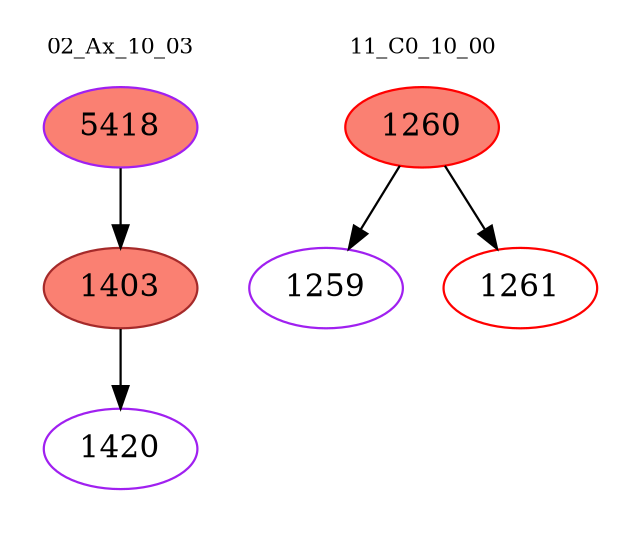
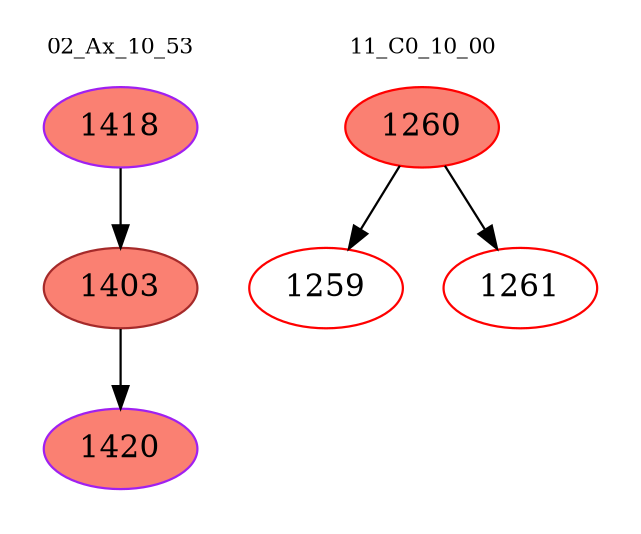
(121, 48) -> (121, 48)
(121, 127) -> (121, 127)
(326, 288) -> (326, 288)
(121, 449) -> (121, 449)
